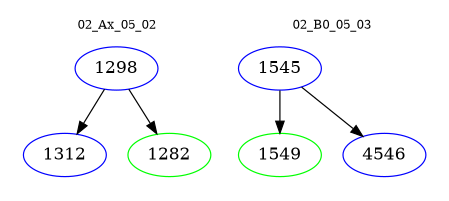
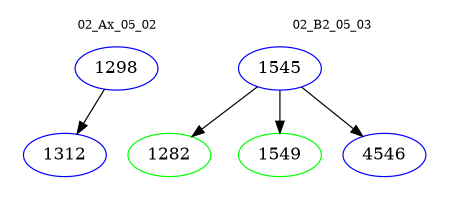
(332, 26) -> (332, 26)
(140, 106) -> (237, 103)
